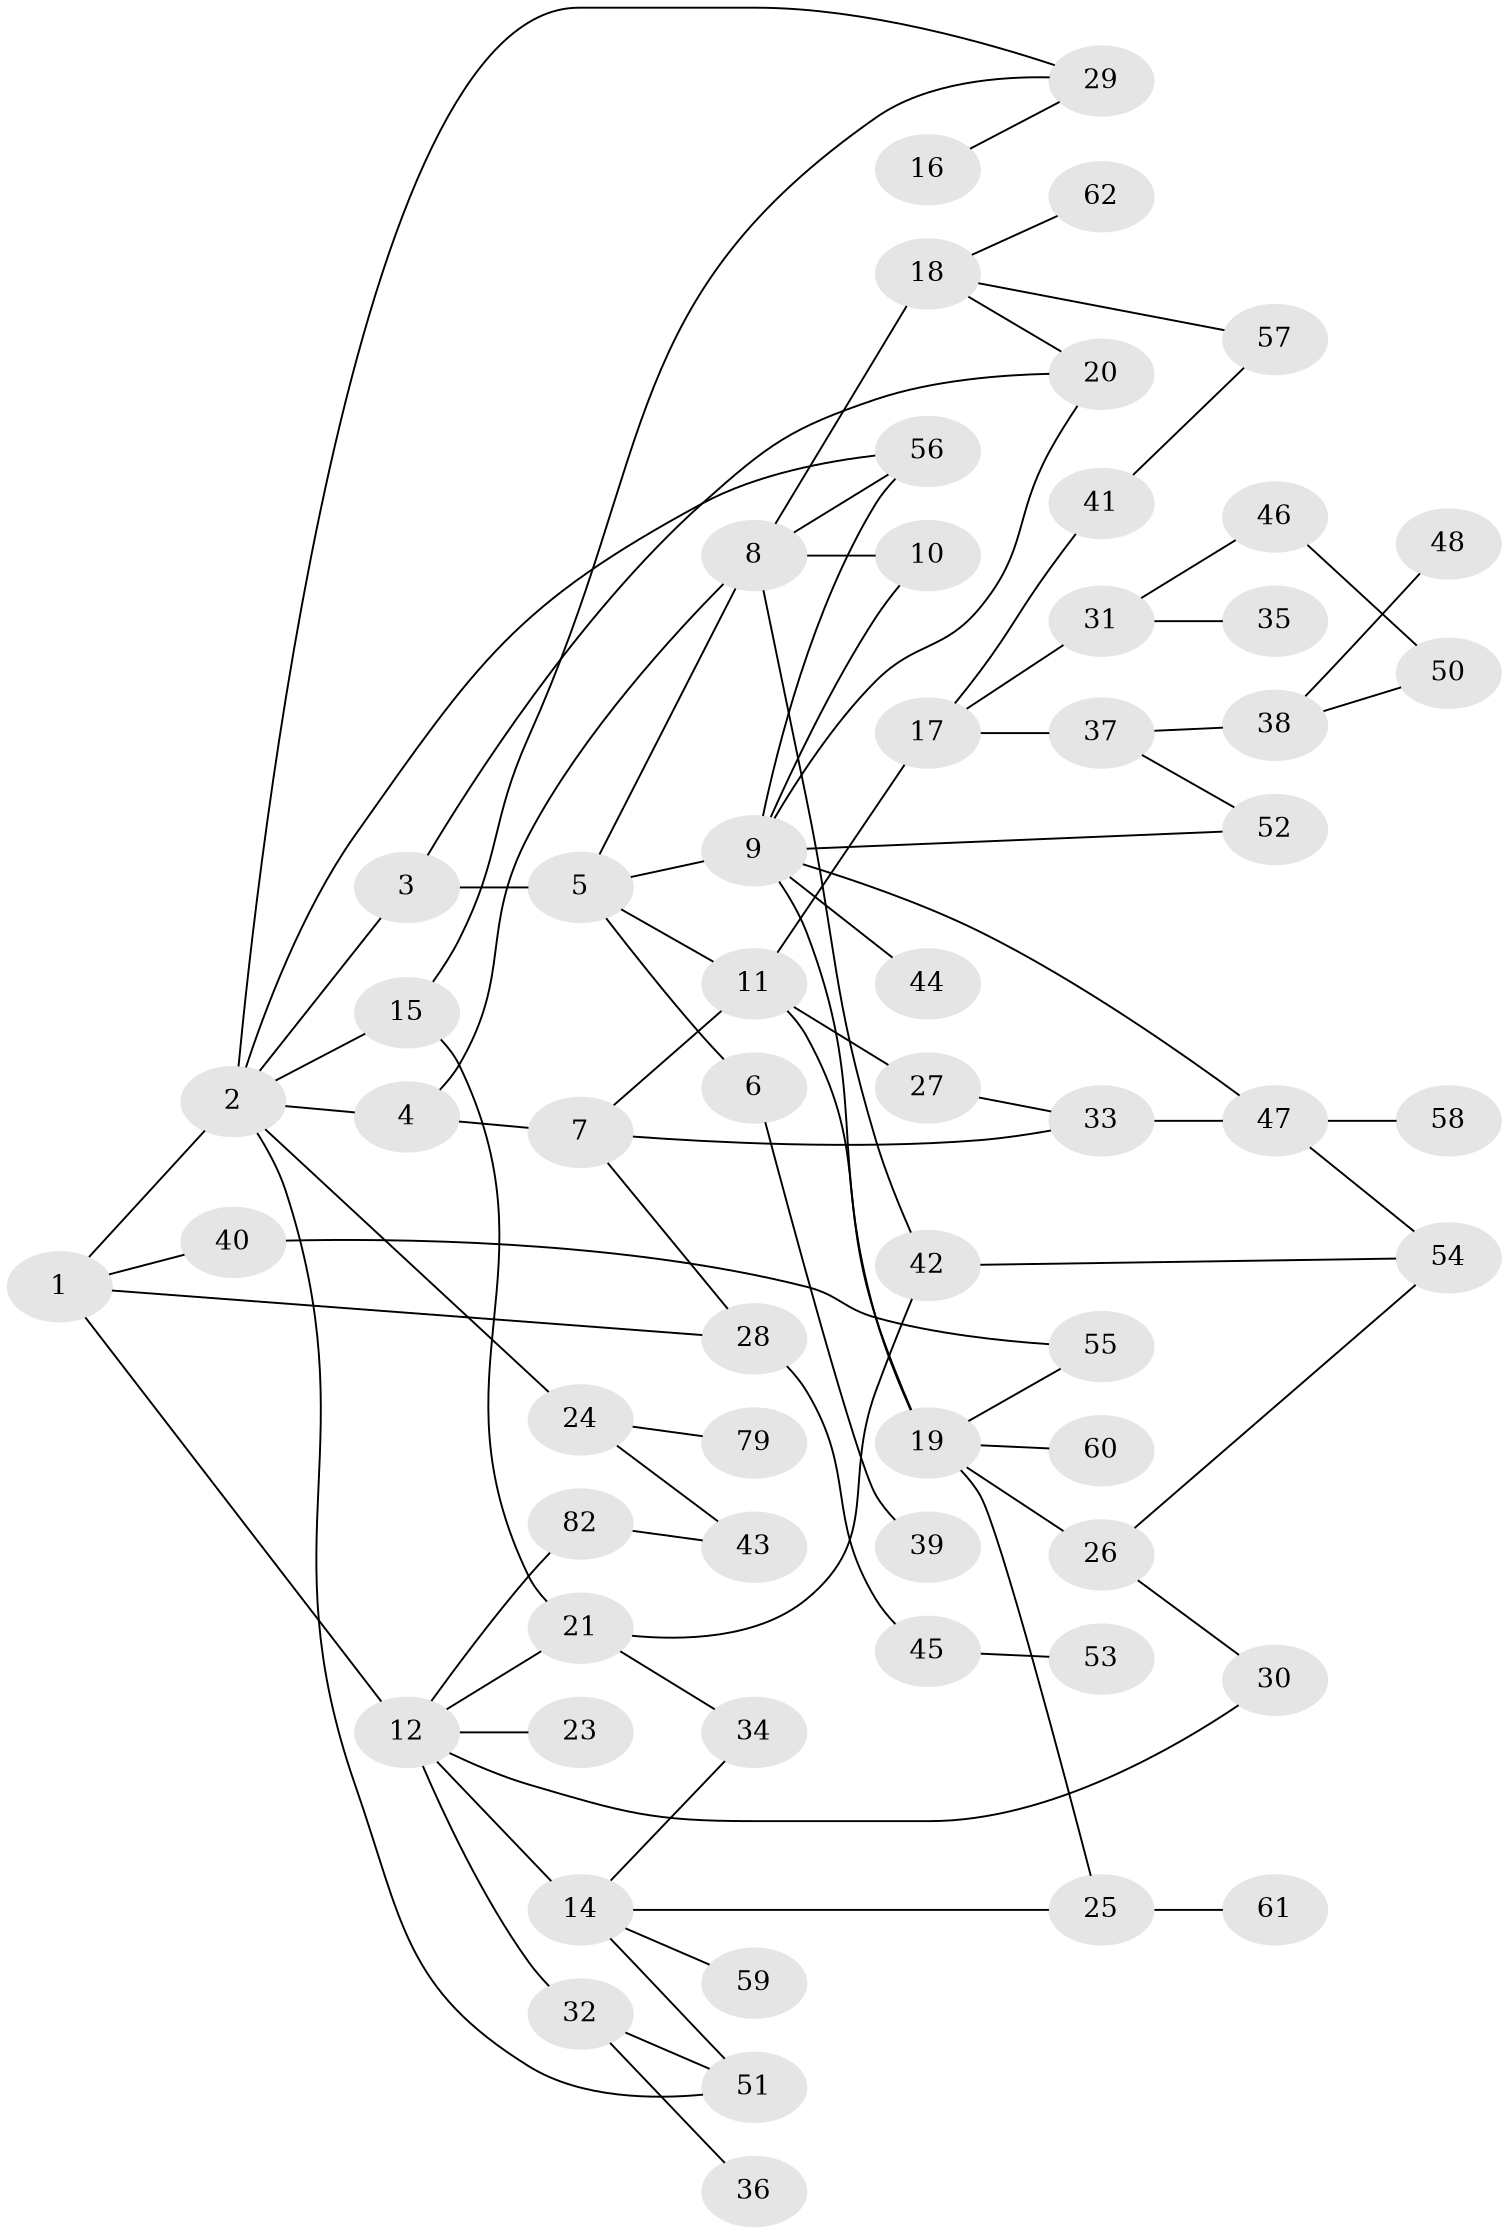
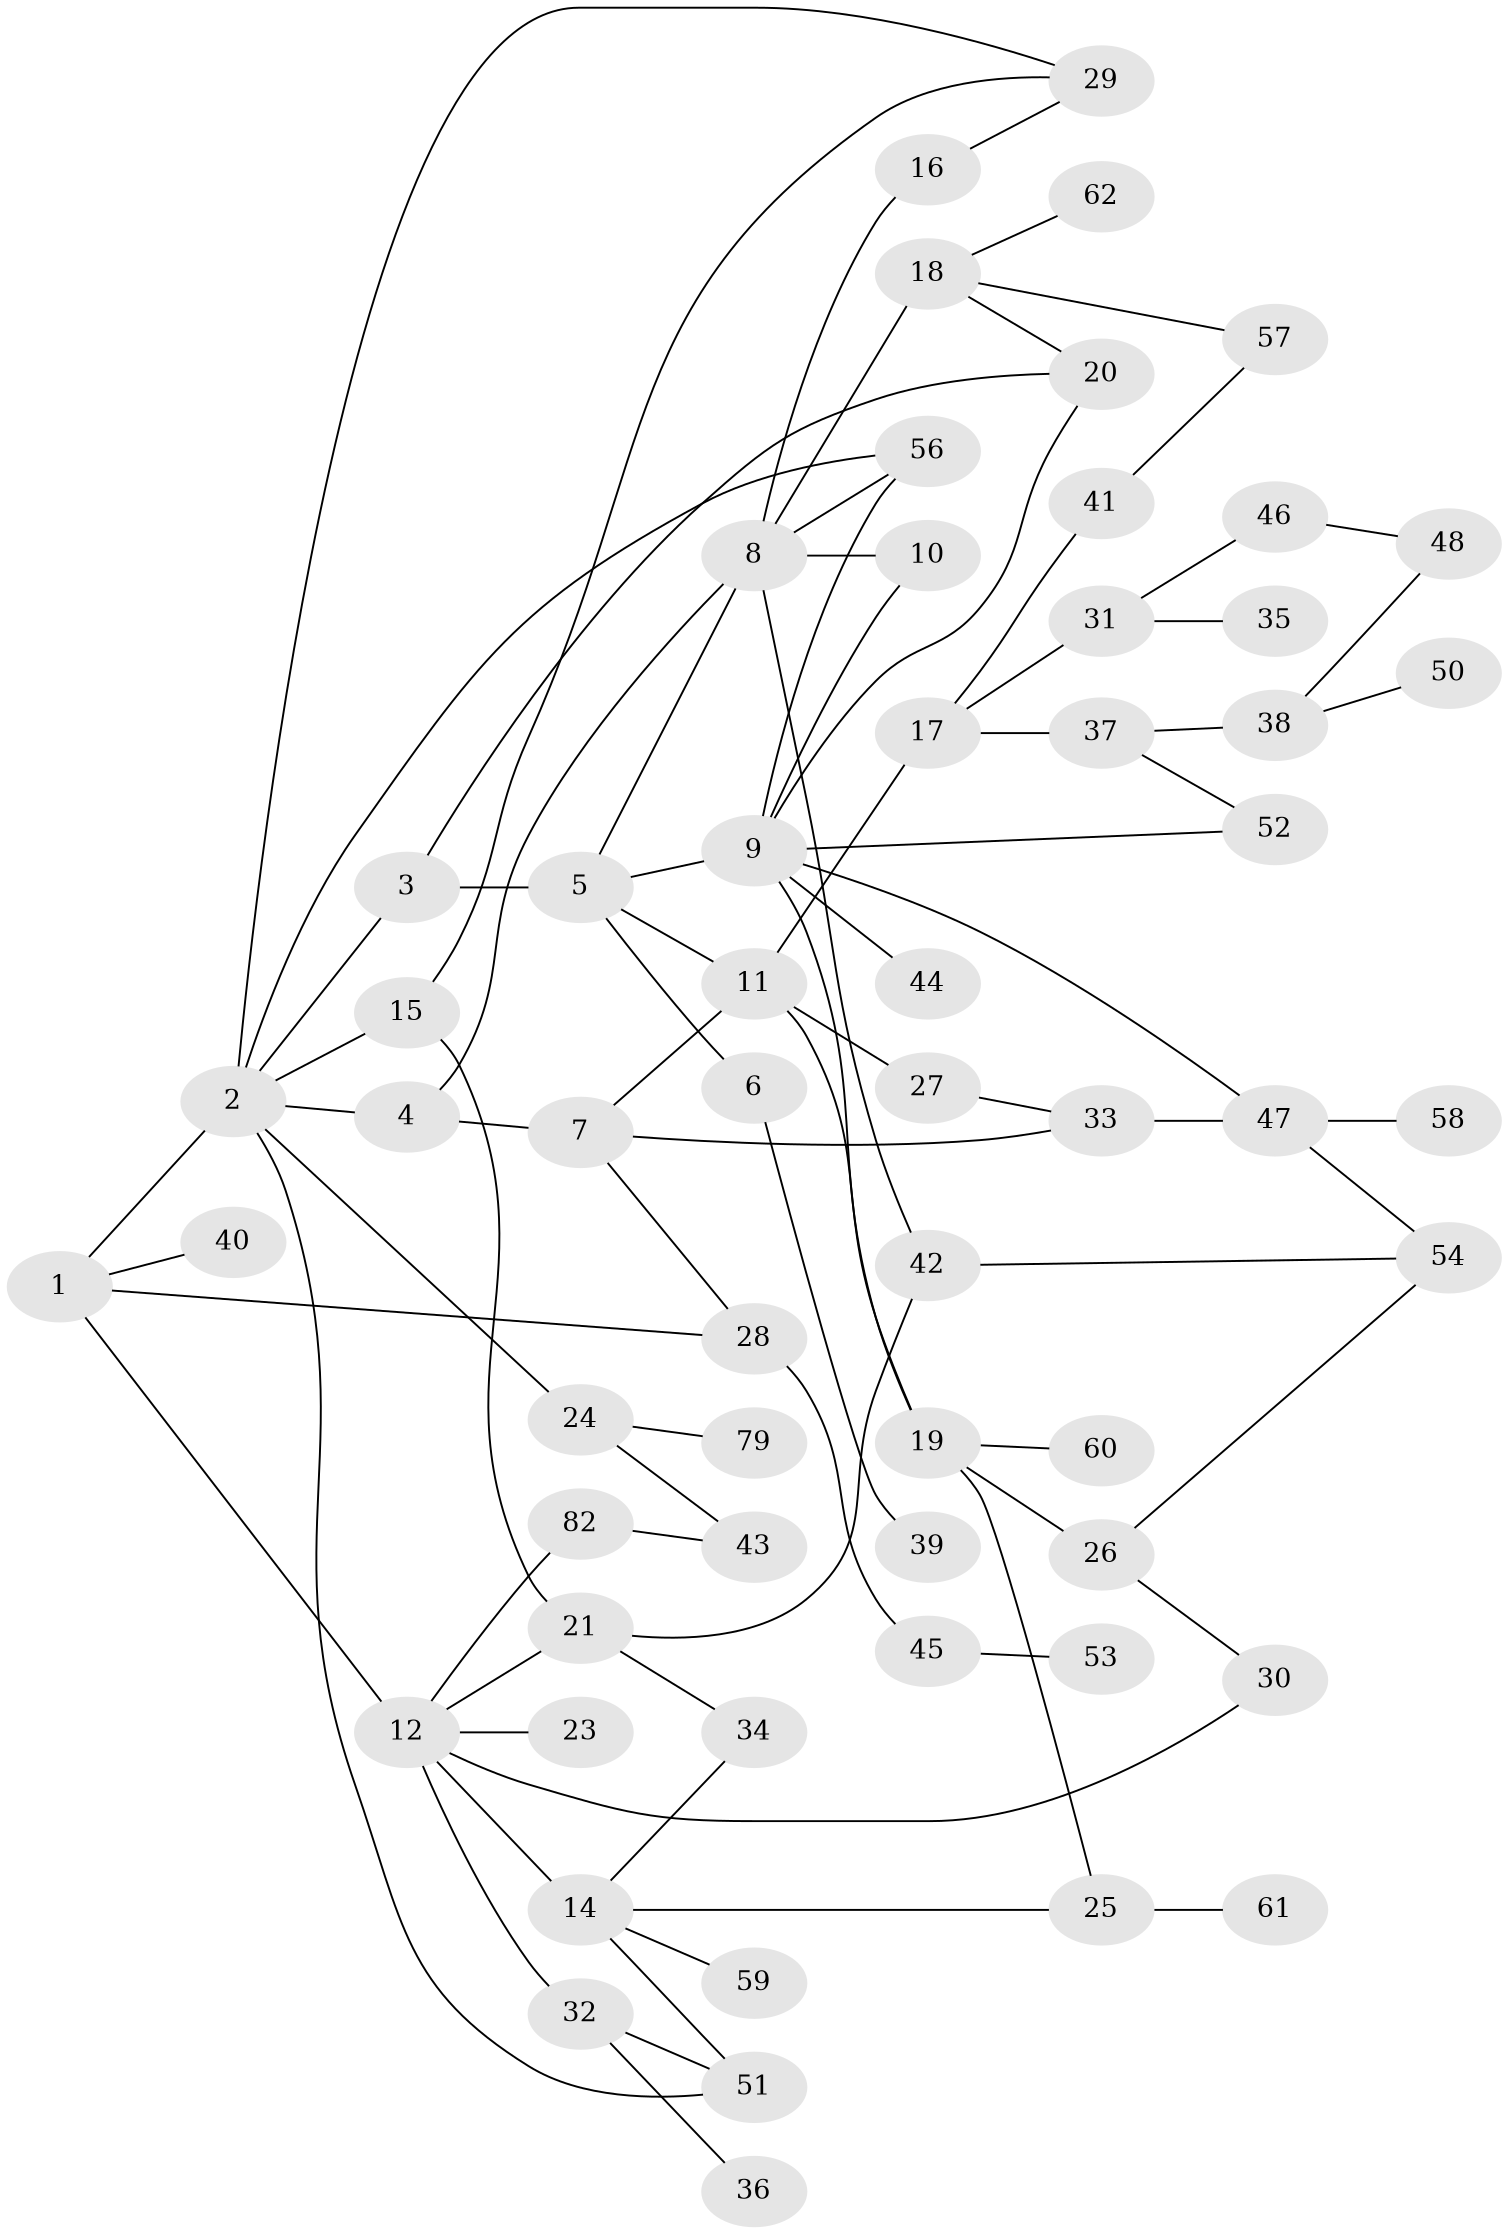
none -> (814, 352)
(1362, 595) -> (1362, 531)
(1102, 1347) -> none
